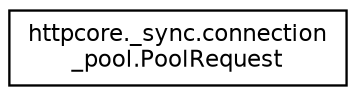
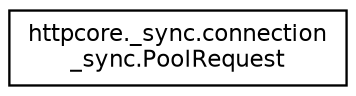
(178, 48) -> (178, 48)
